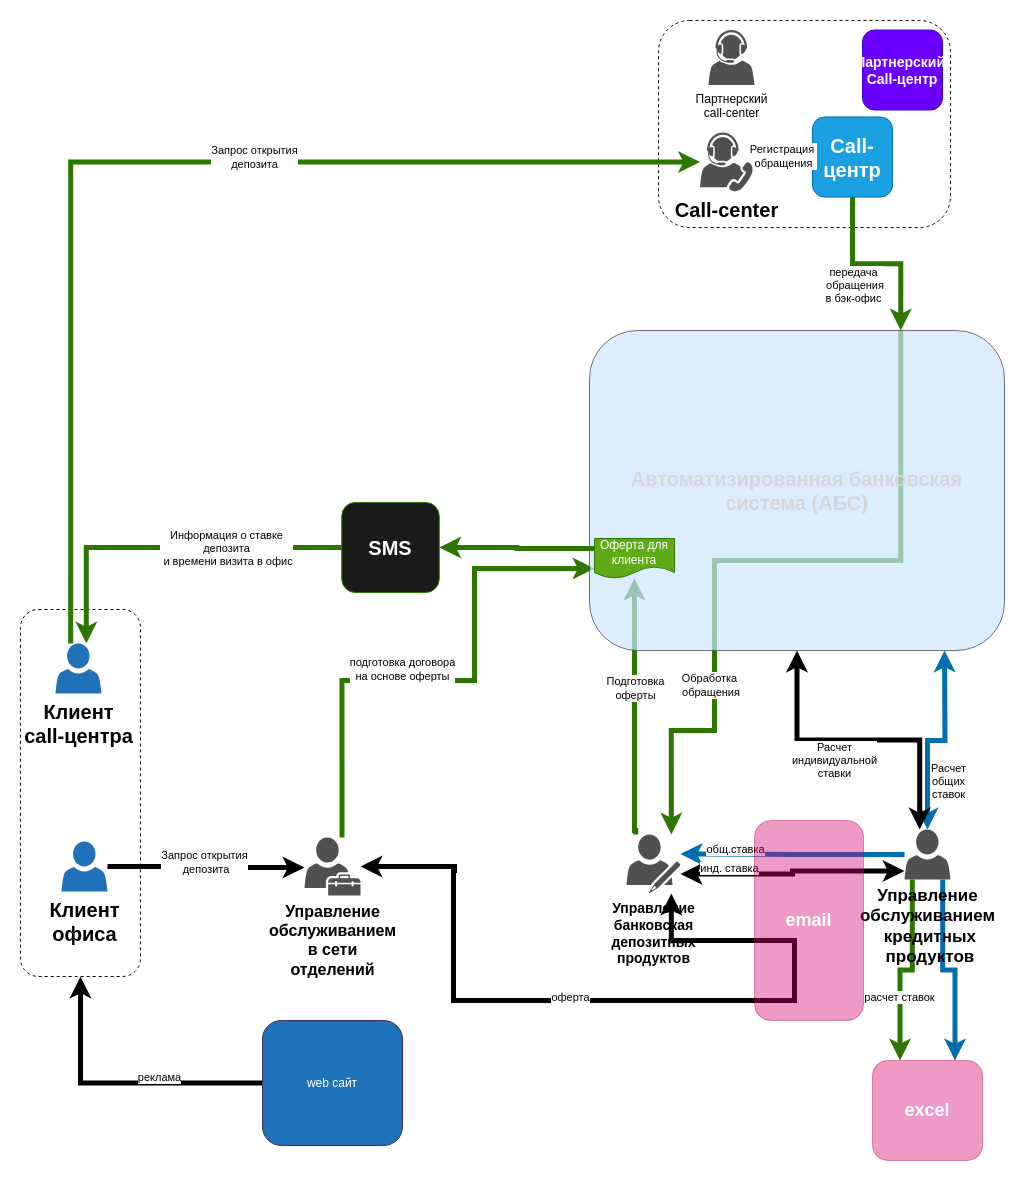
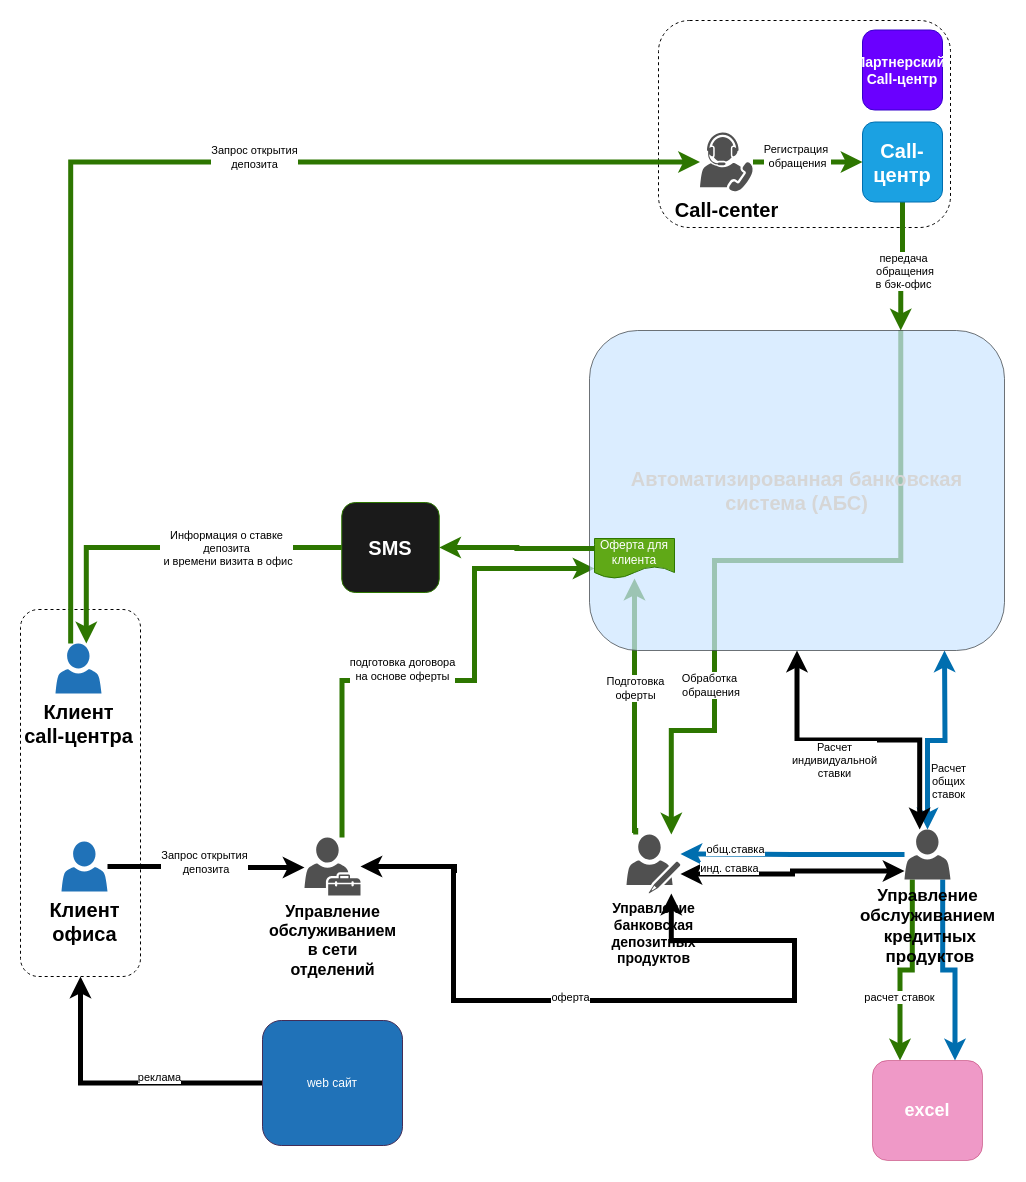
(732, 58) -> none
(853, 157) -> (903, 162)
(809, 921) -> none
